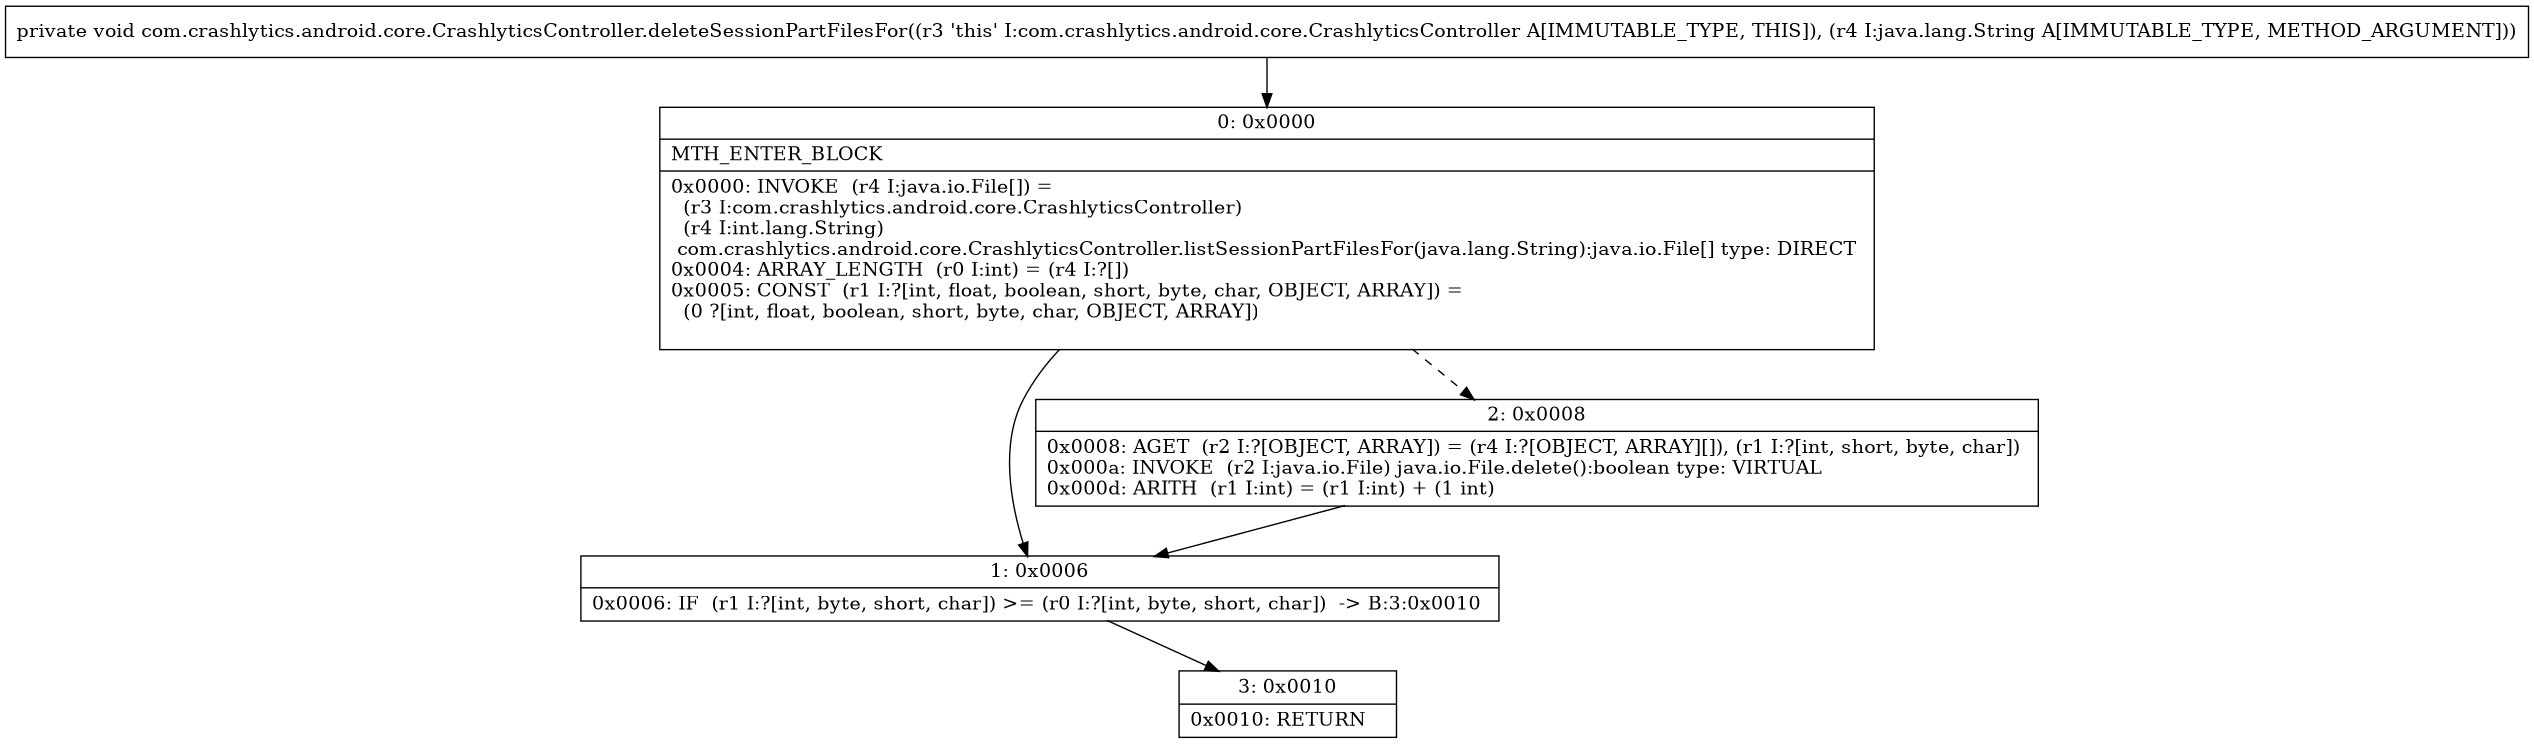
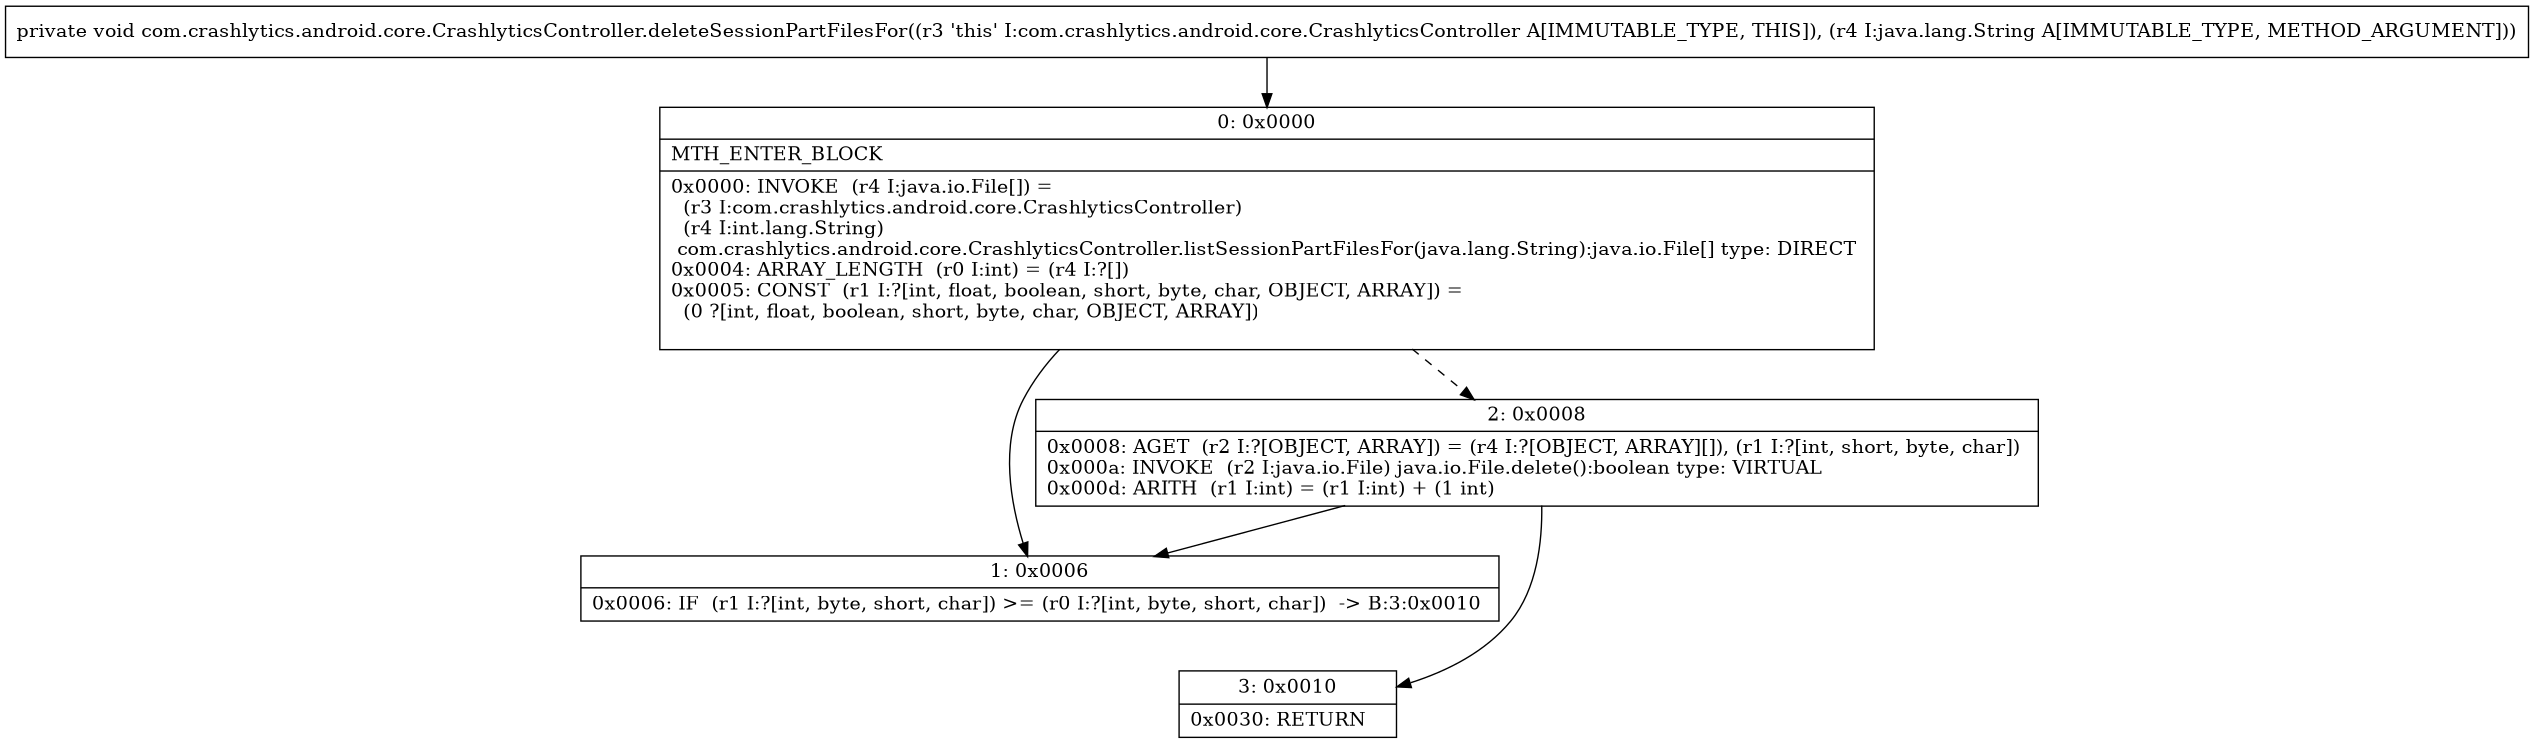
(1156, 643) -> (1511, 620)
(1288, 720) -> (1288, 720)
